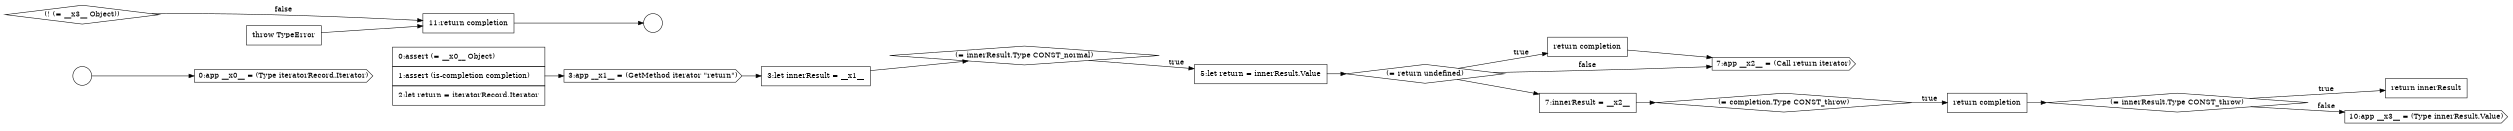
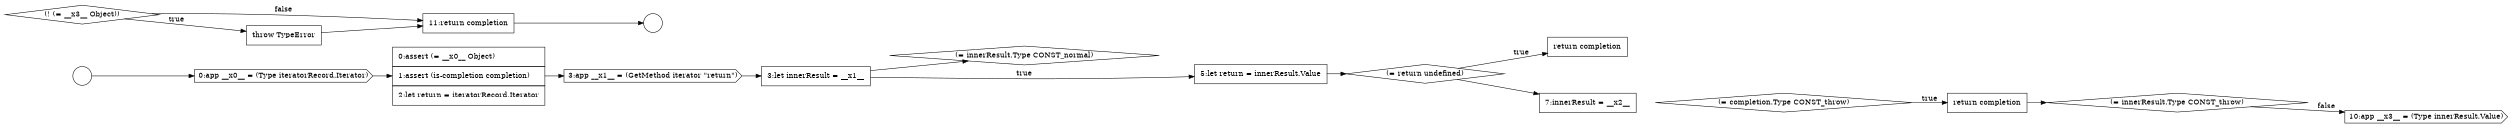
none -> (183, 25)
(1139, 64) -> (1030, 79)
(1784, 64) -> none
none -> (380, 76)
(2426, 88) -> none
(1643, 103) -> none
